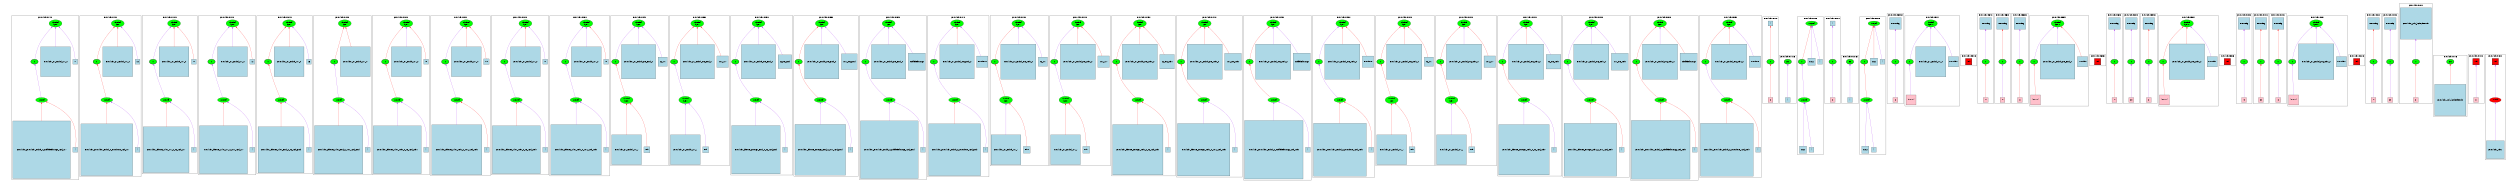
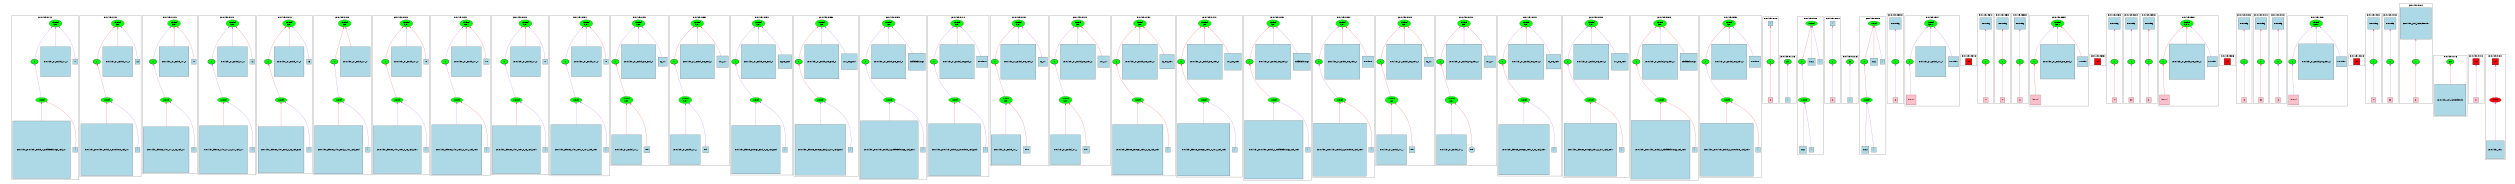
(1472, 150) -> (1472, 150)
